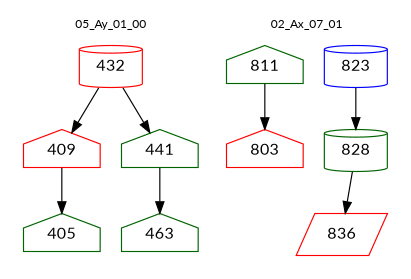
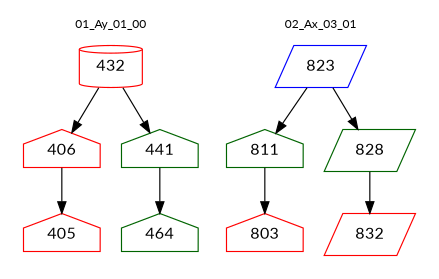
(111, 25) -> (111, 25)
(307, 25) -> (321, 25)
(356, 66) -> (321, 66)
none -> (295, 106)
(62, 150) -> (62, 150)
(356, 150) -> (370, 150)
(62, 235) -> (62, 235)
(160, 235) -> (160, 235)
(342, 235) -> (370, 235)
